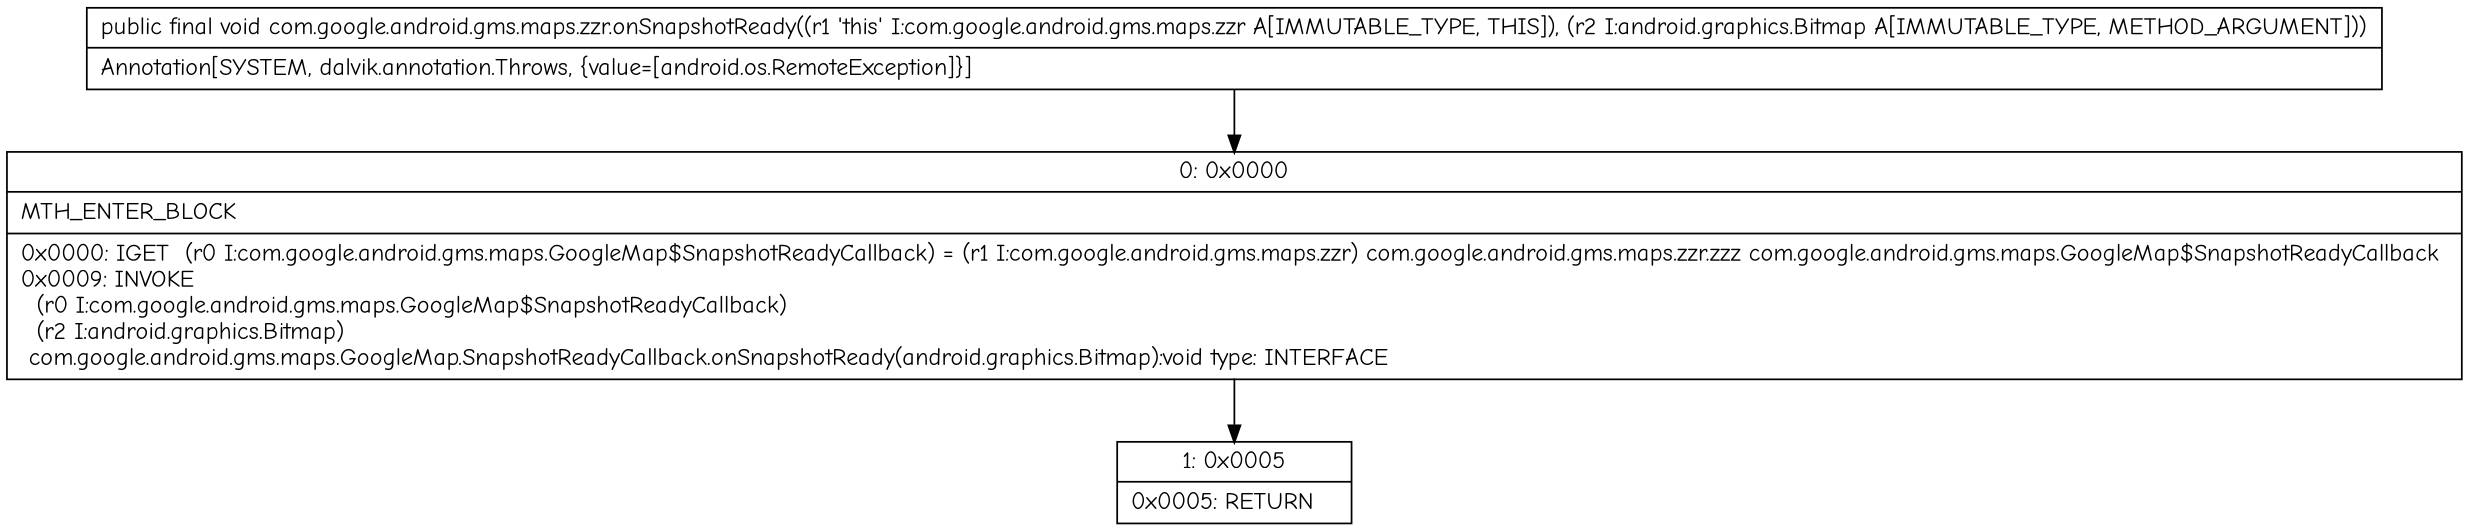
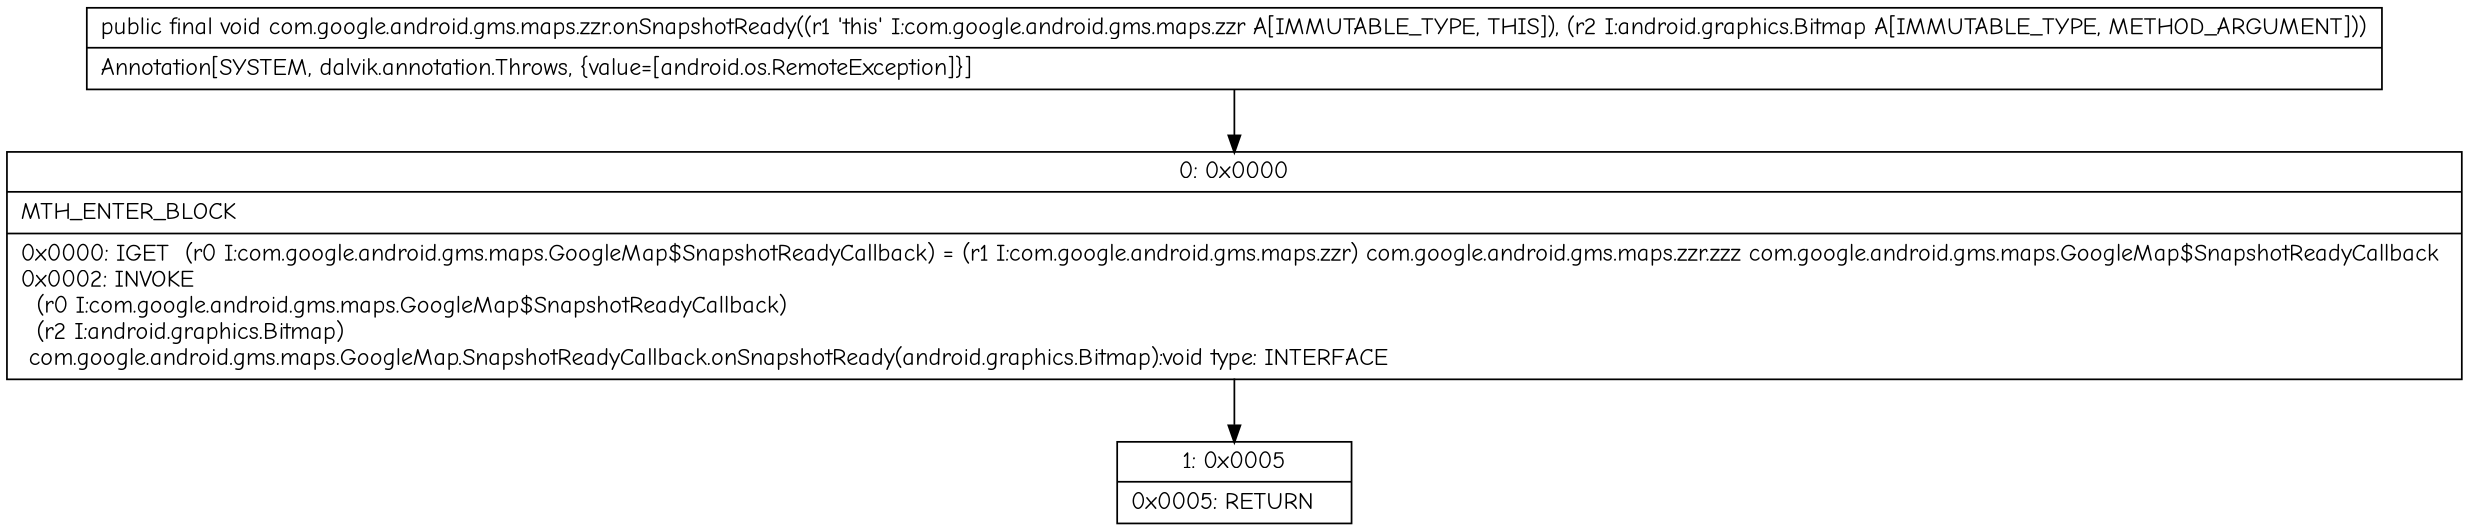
(115, 280) -> (115, 280)
